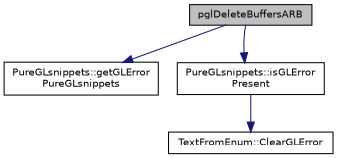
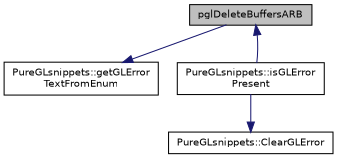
(244, 39) -> (258, 49)
(81, 79) -> (81, 79)
(251, 143) -> (251, 143)
